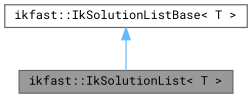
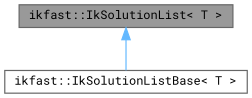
(126, 55) -> (126, 55)
